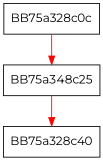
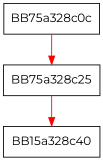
(52, 80) -> (52, 80)
(52, 142) -> (52, 142)
